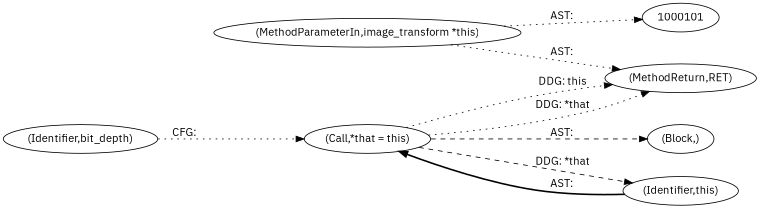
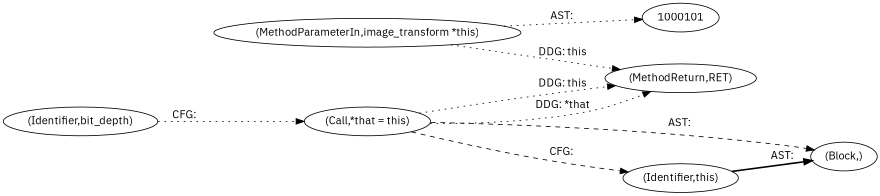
(563, 52) -> (563, 52)
(563, 162) -> (563, 152)
(514, 186) -> (768, 167)
